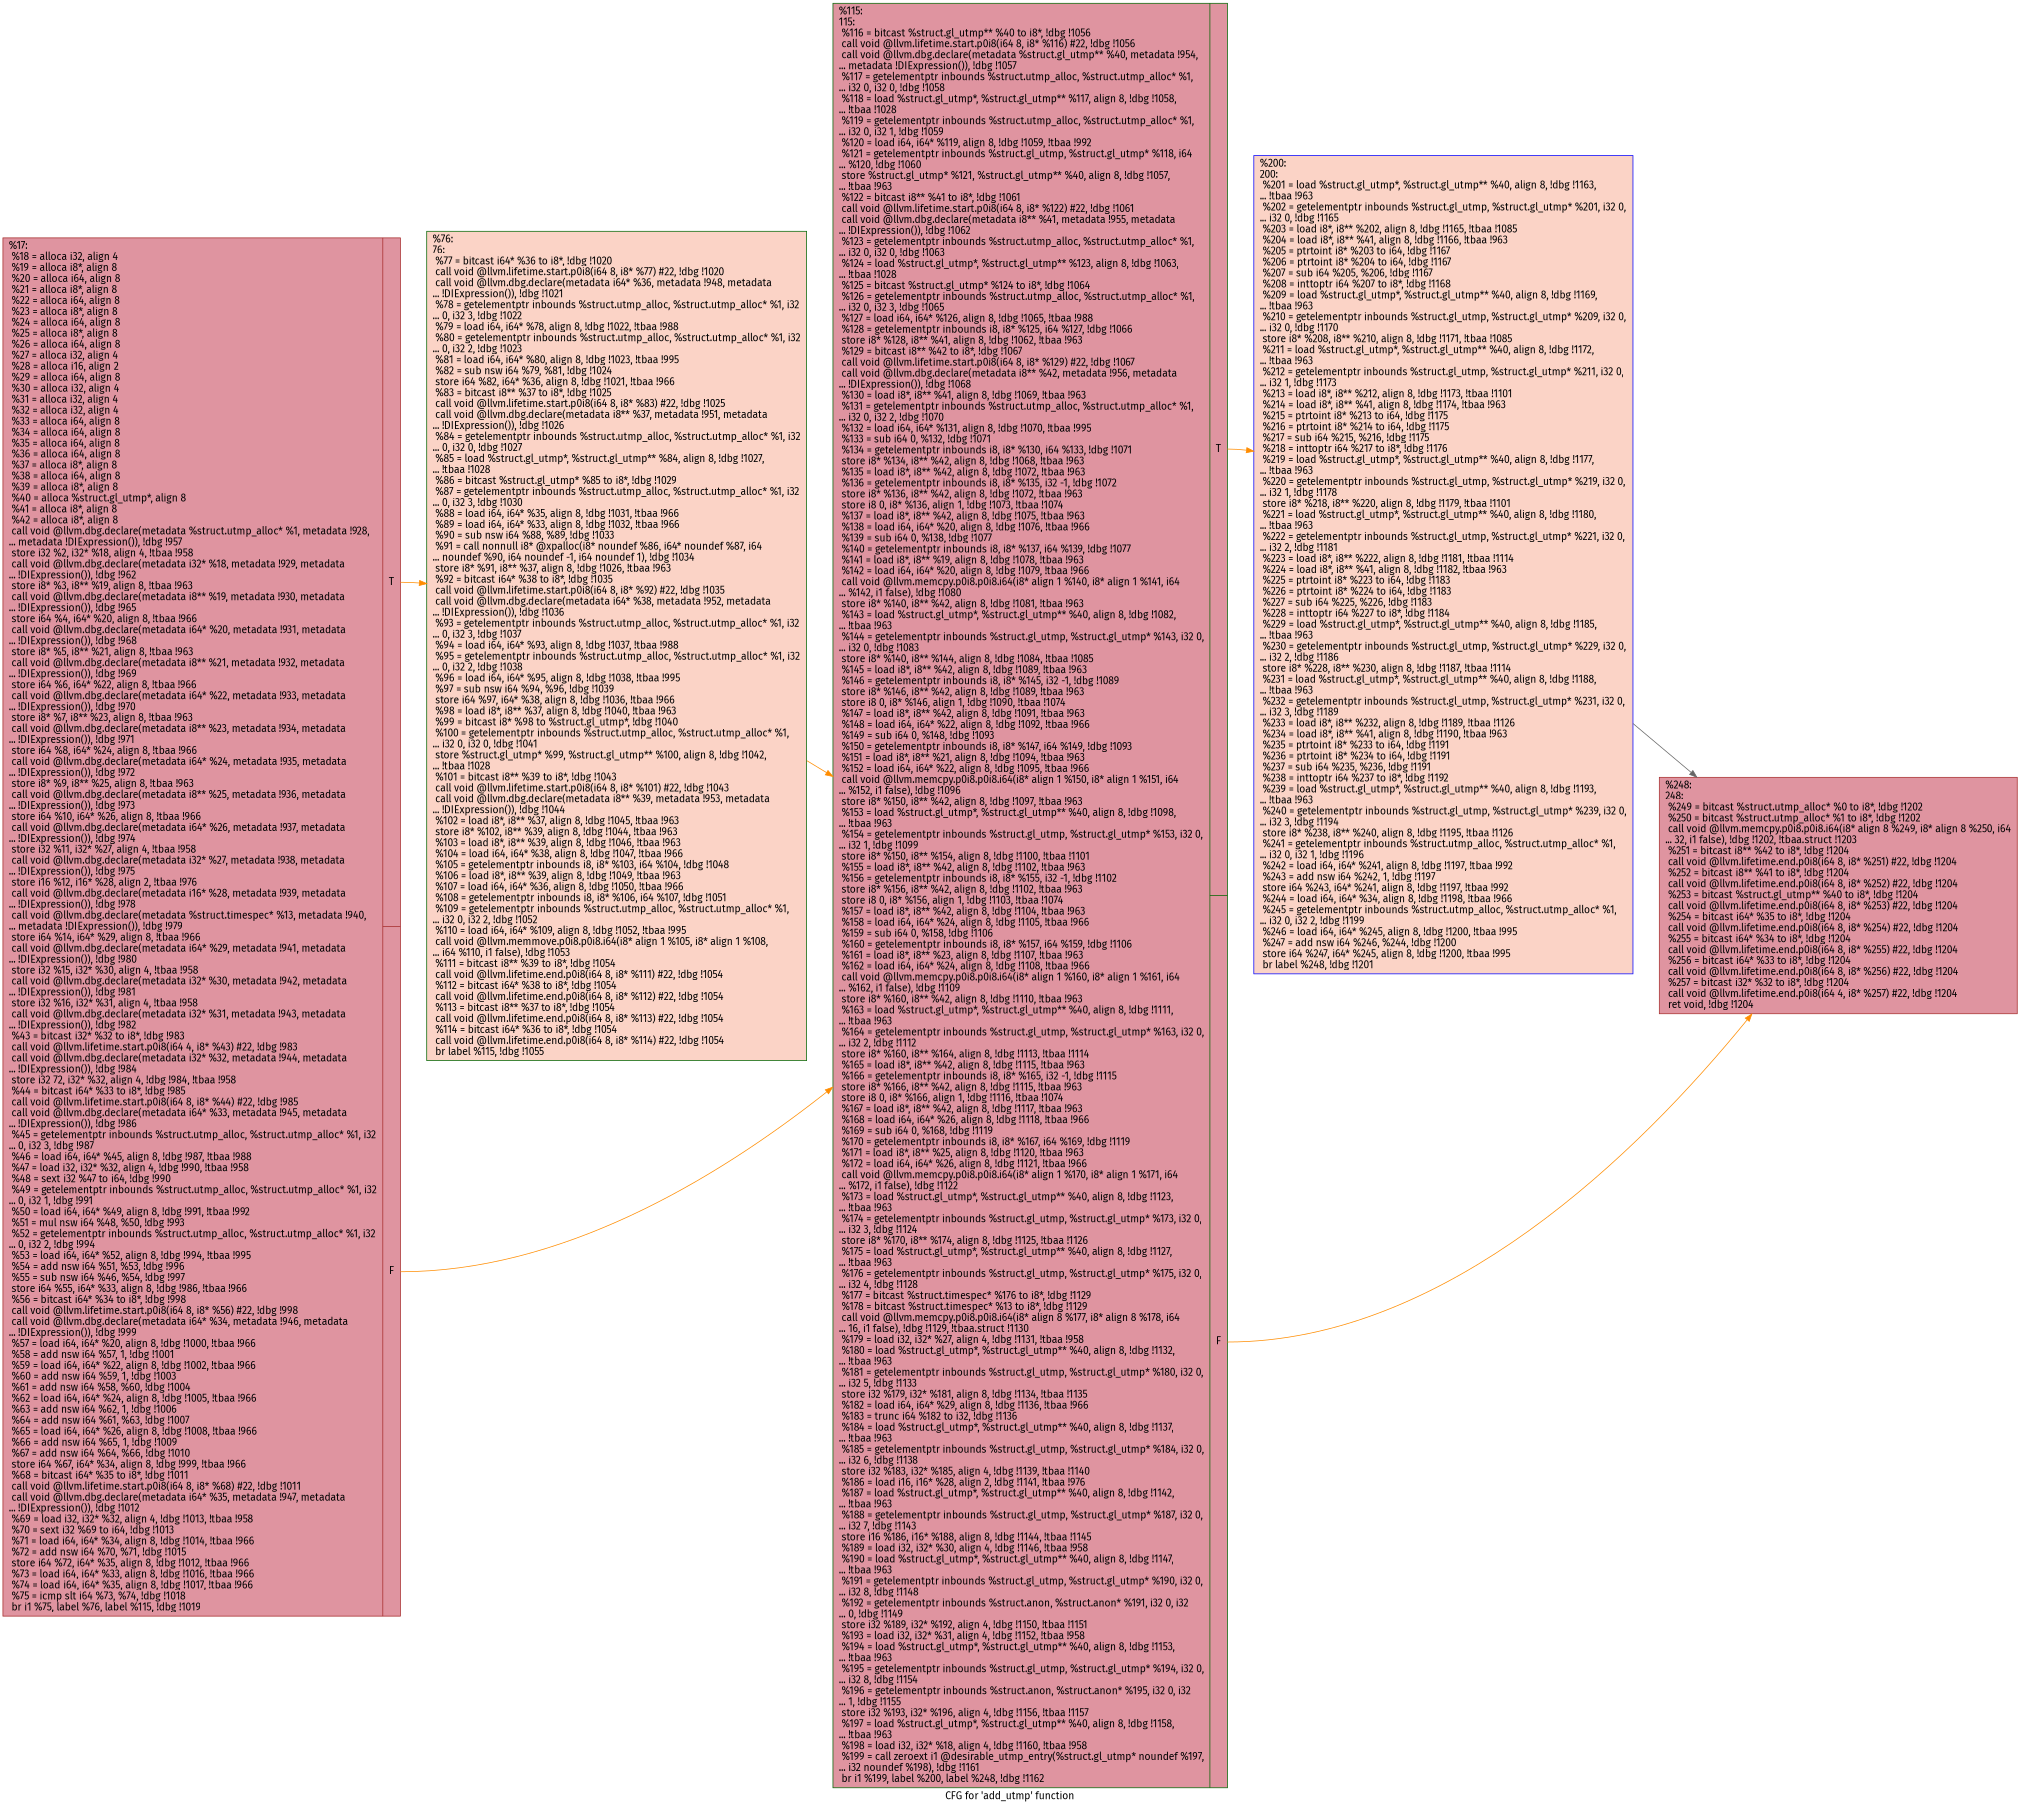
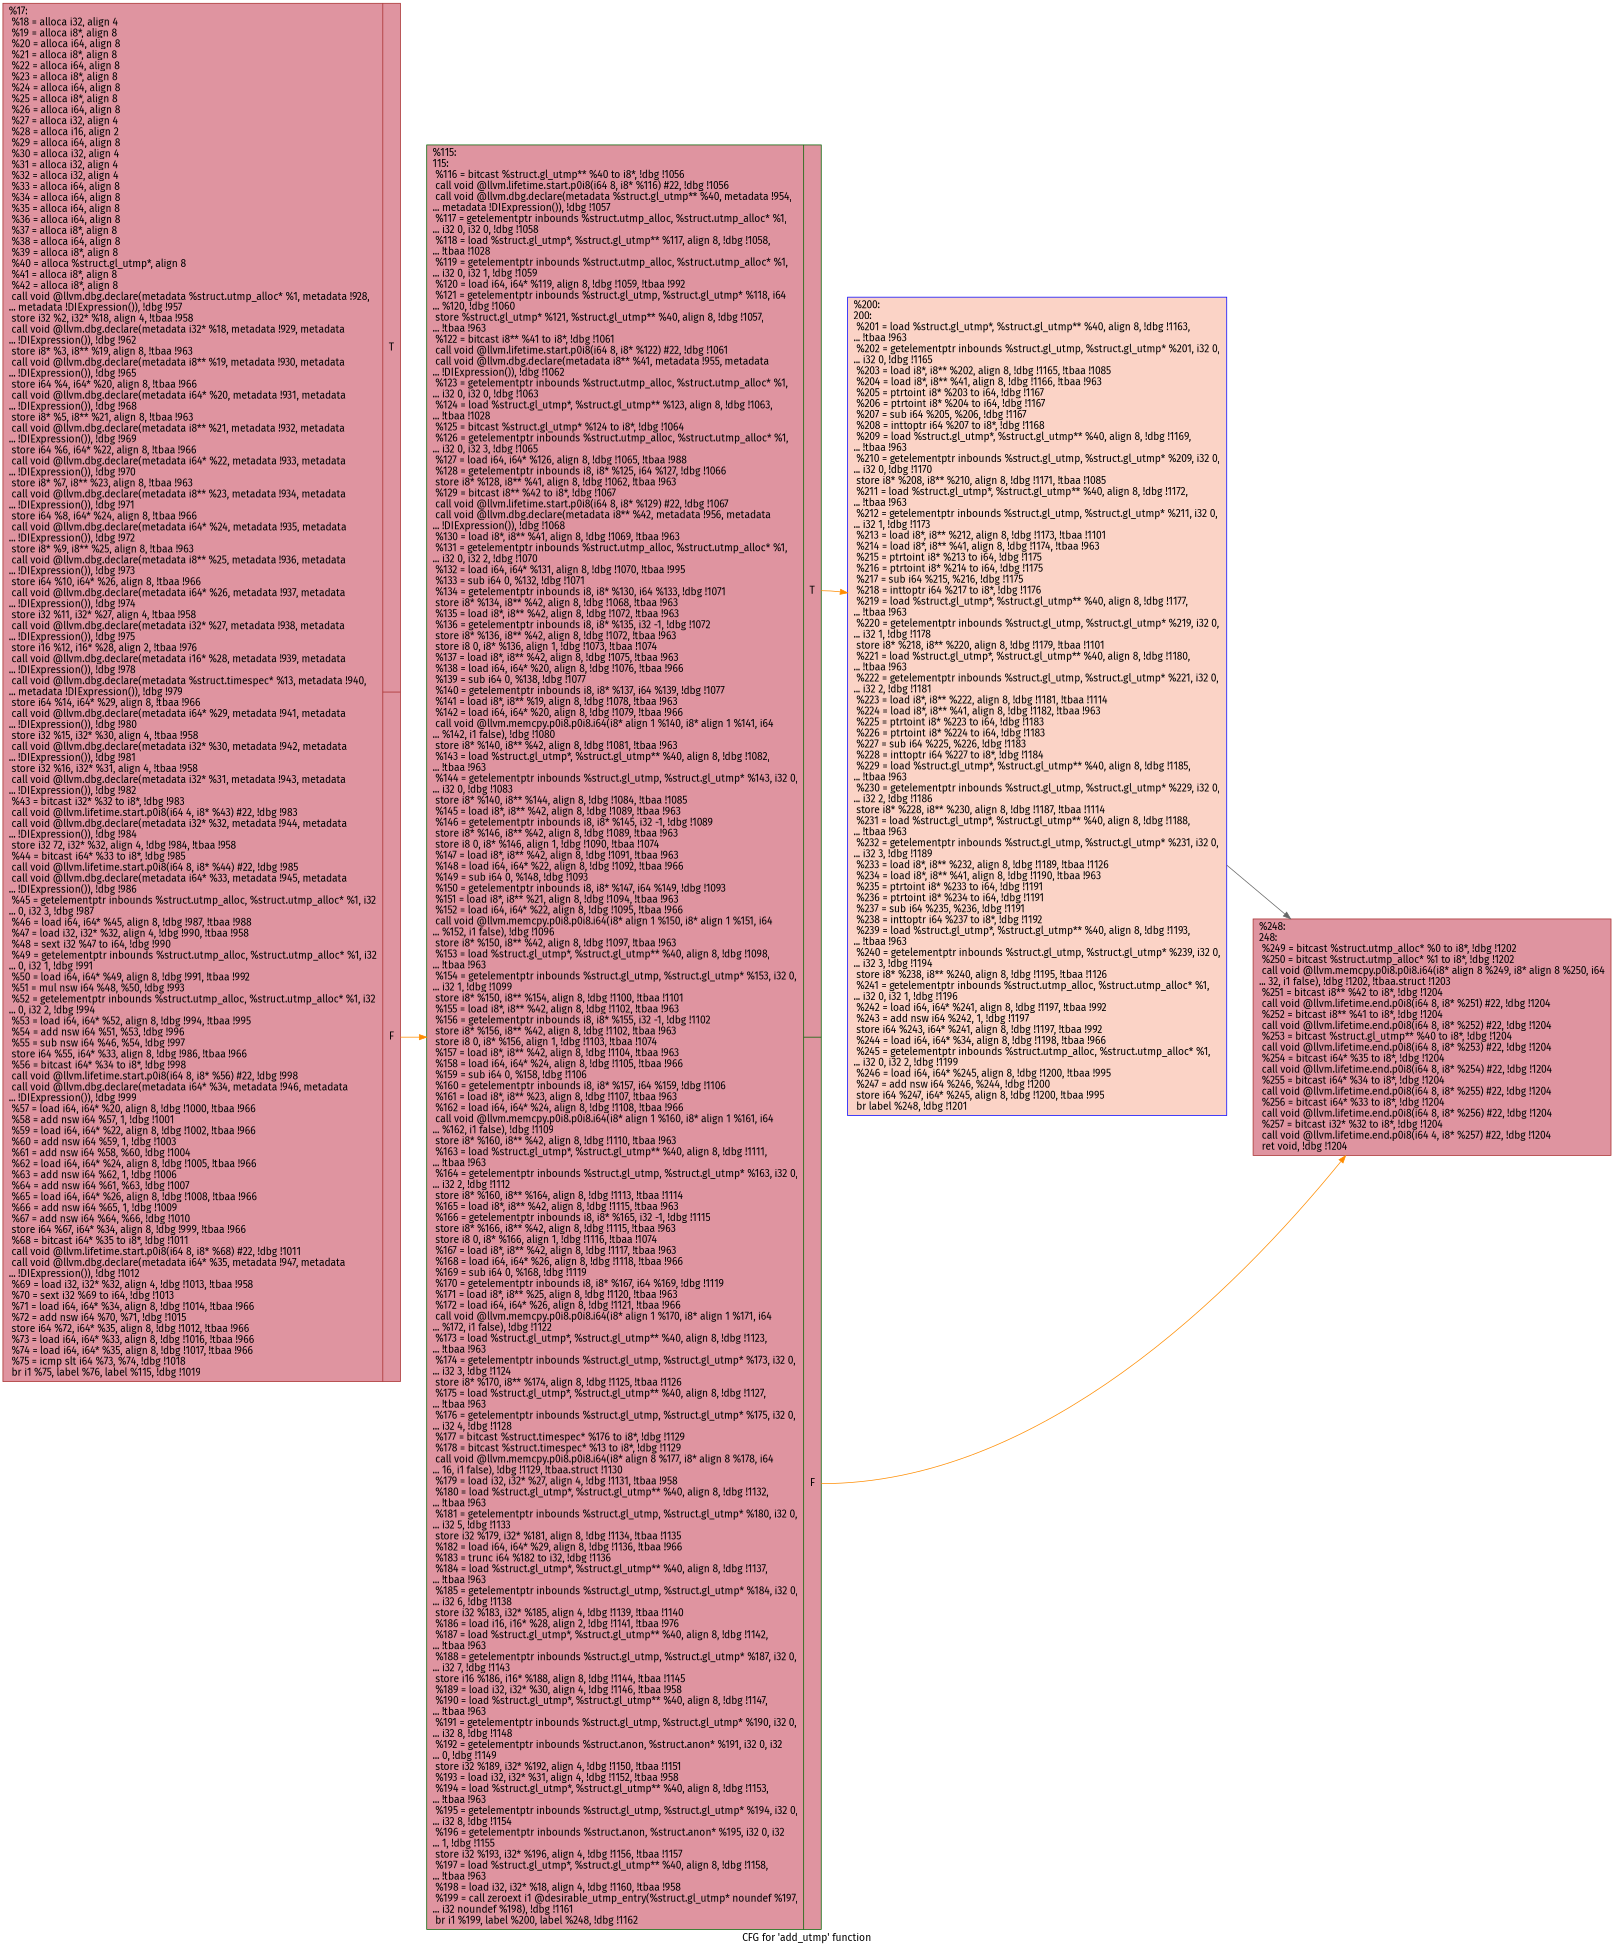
(617, 646) -> none
